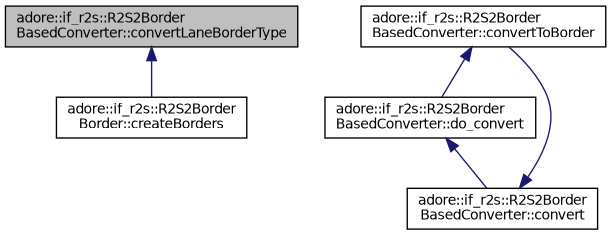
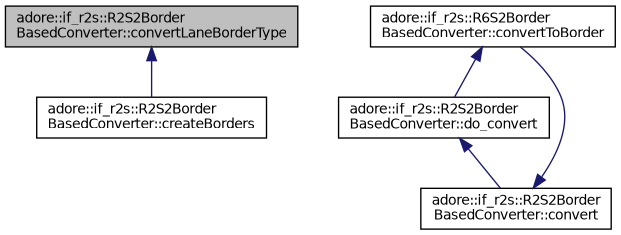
(483, 27) -> (493, 27)
(152, 118) -> (152, 118)
